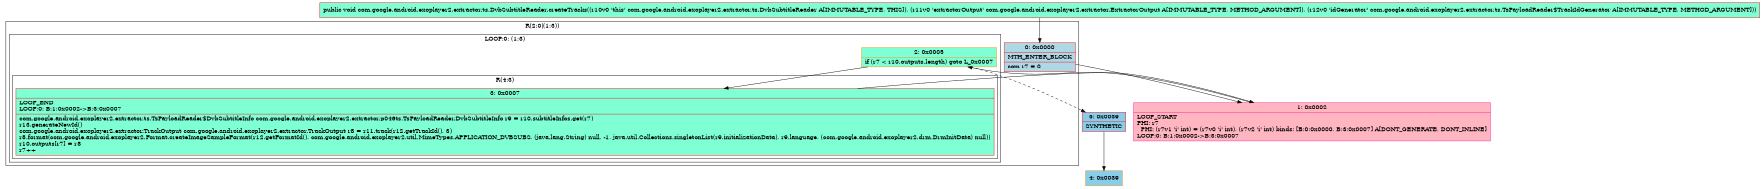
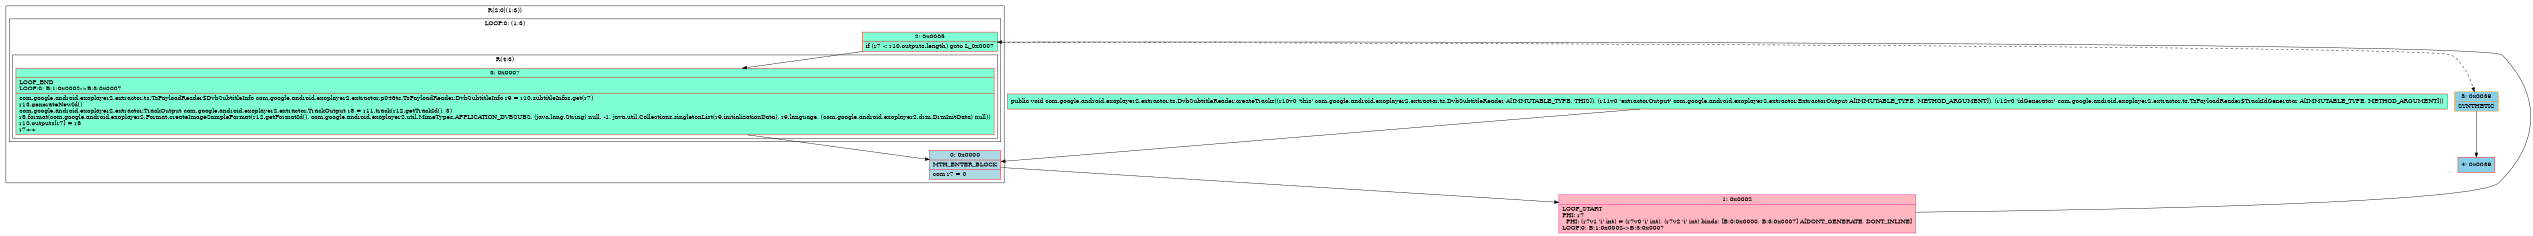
(929, 57) -> (930, 42)
(1016, 76) -> (836, 147)
(1104, 122) -> (2476, 102)
(1104, 178) -> (2476, 165)
